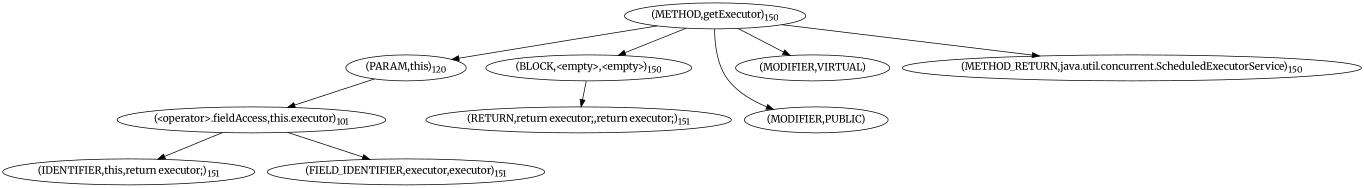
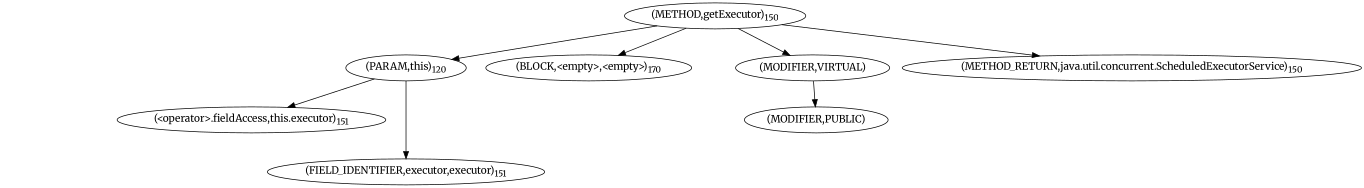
(655, 67) -> (655, 67)
(726, 77) -> (814, 90)
(343, 119) -> (343, 119)
(579, 120) -> none
(325, 145) -> (406, 116)
(129, 172) -> none
